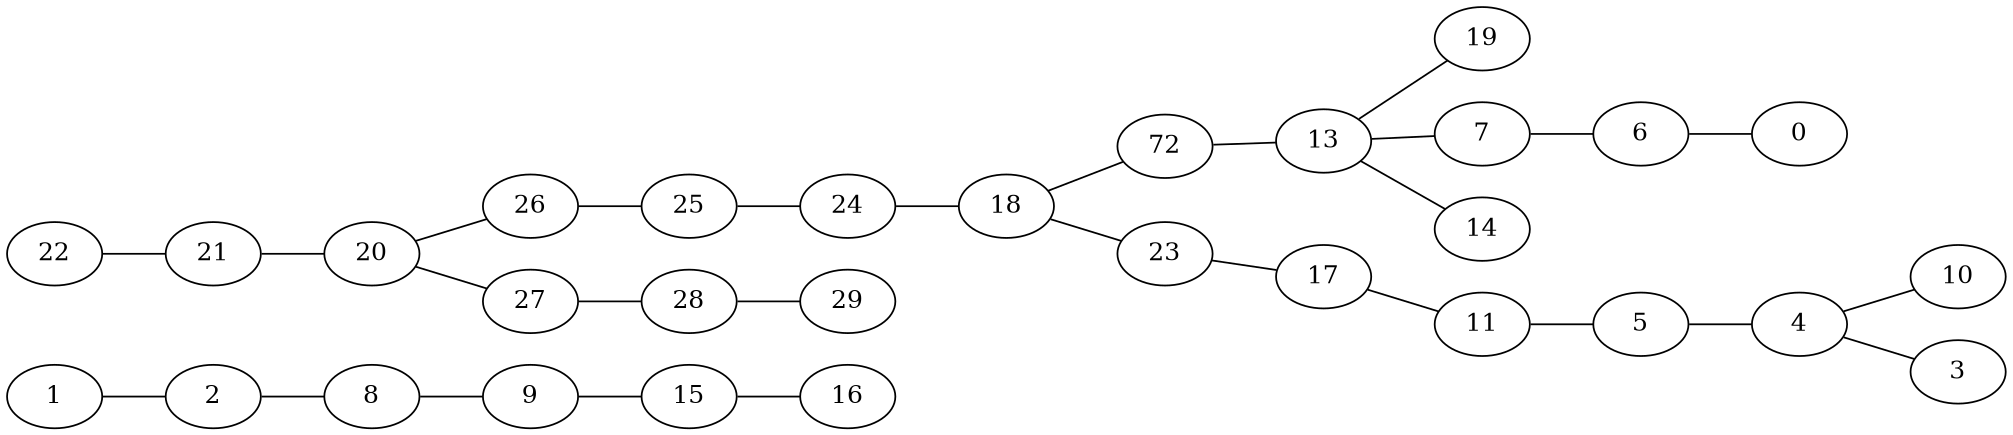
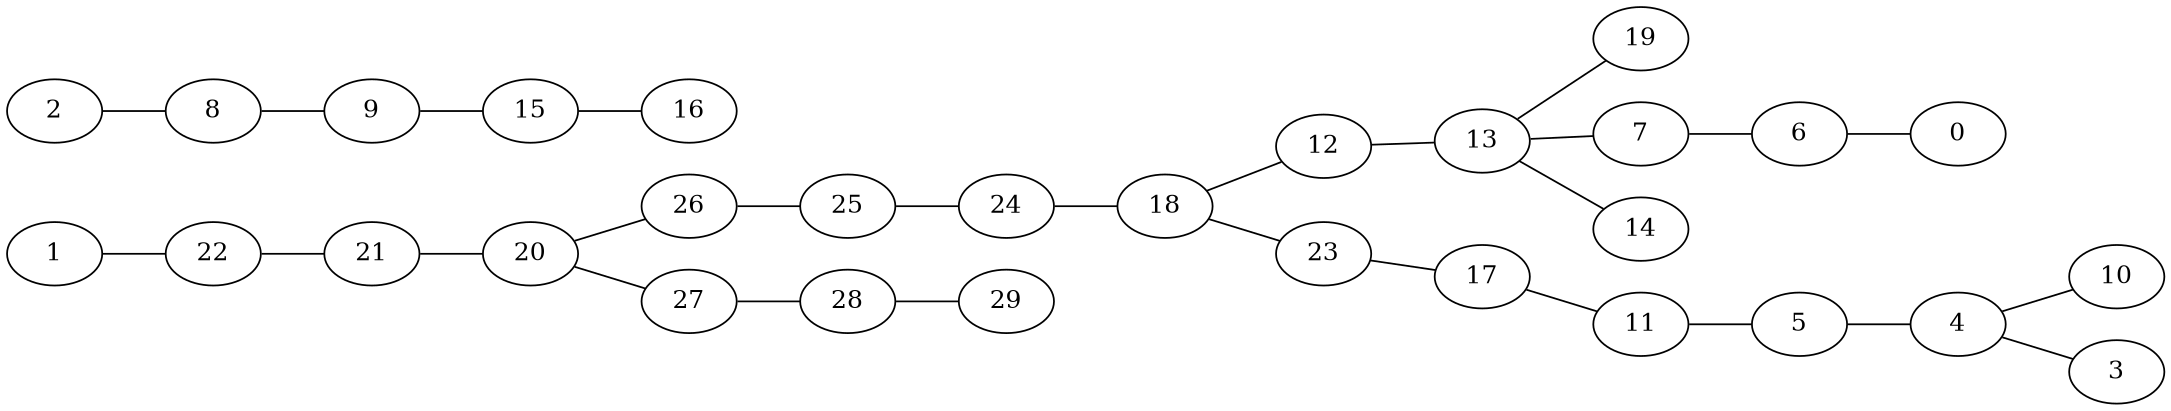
(1165, 146) -> (1324, 146)
(134, 397) -> (134, 254)
